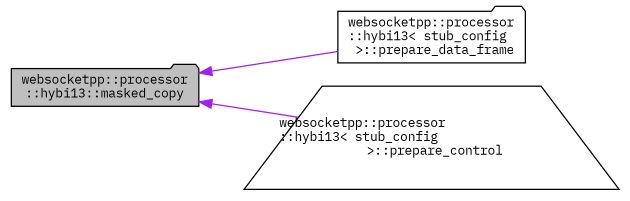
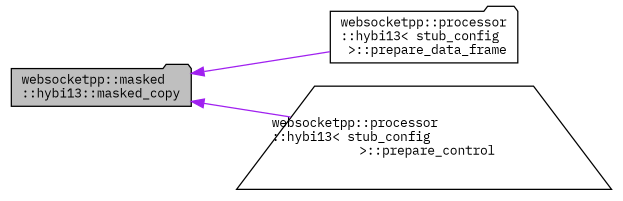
(105, 87) -> (101, 87)
